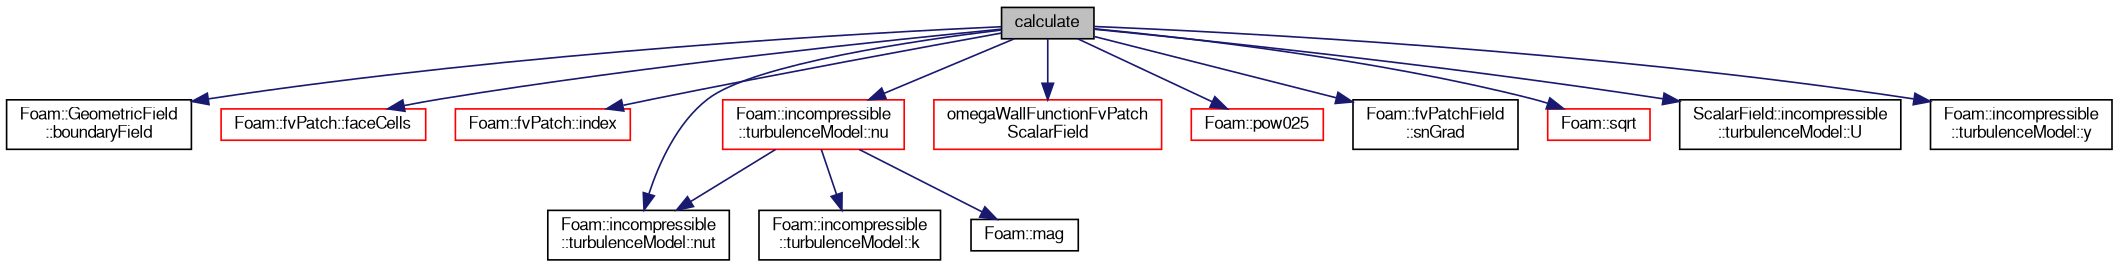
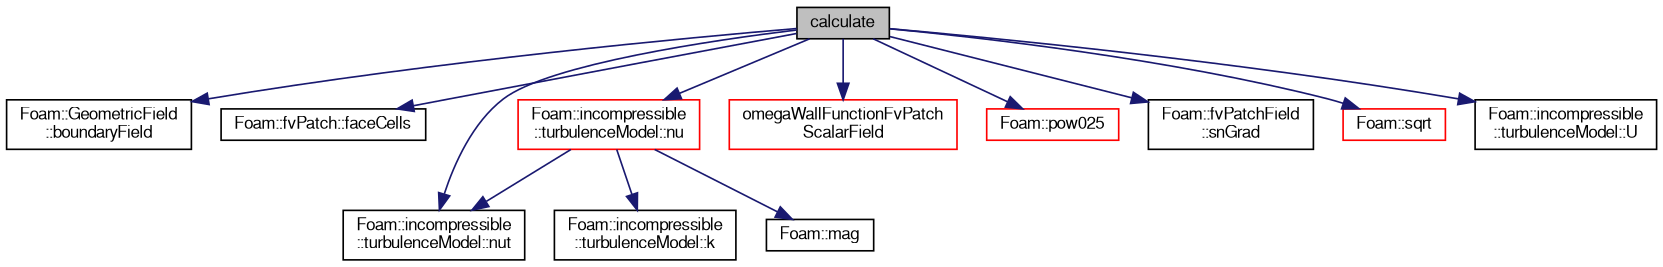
(323, 125) -> (323, 125)
(543, 125) -> none
(1790, 125) -> (1566, 125)
(2021, 125) -> none
